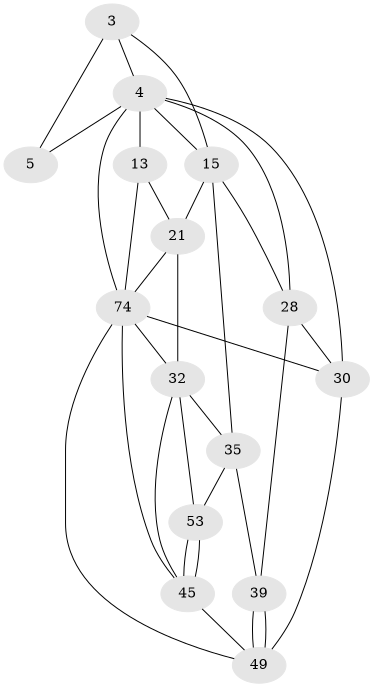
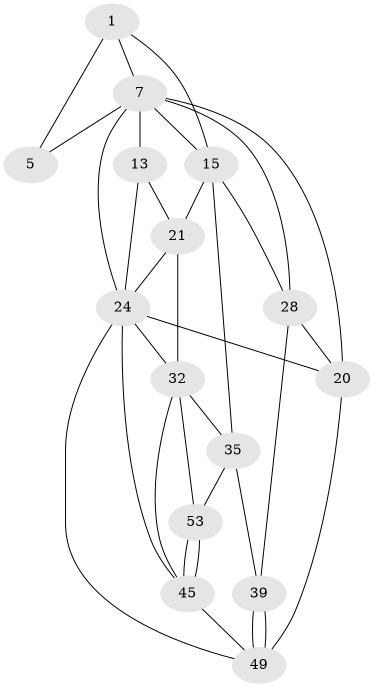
(112, 22) -> (112, 22)
(140, 93) -> (140, 93)
(123, 308) -> (123, 308)
(343, 379) -> (343, 379)
